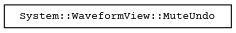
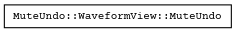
(118, 16) -> (118, 16)
